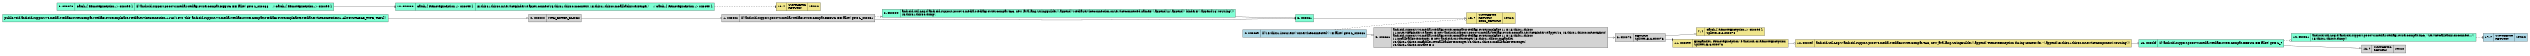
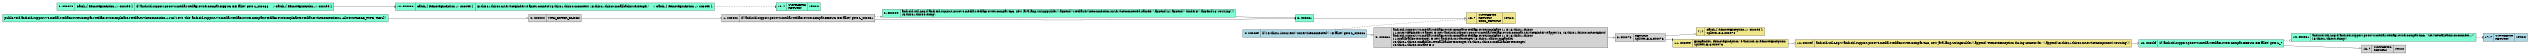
(798, 7) -> (798, 7)
